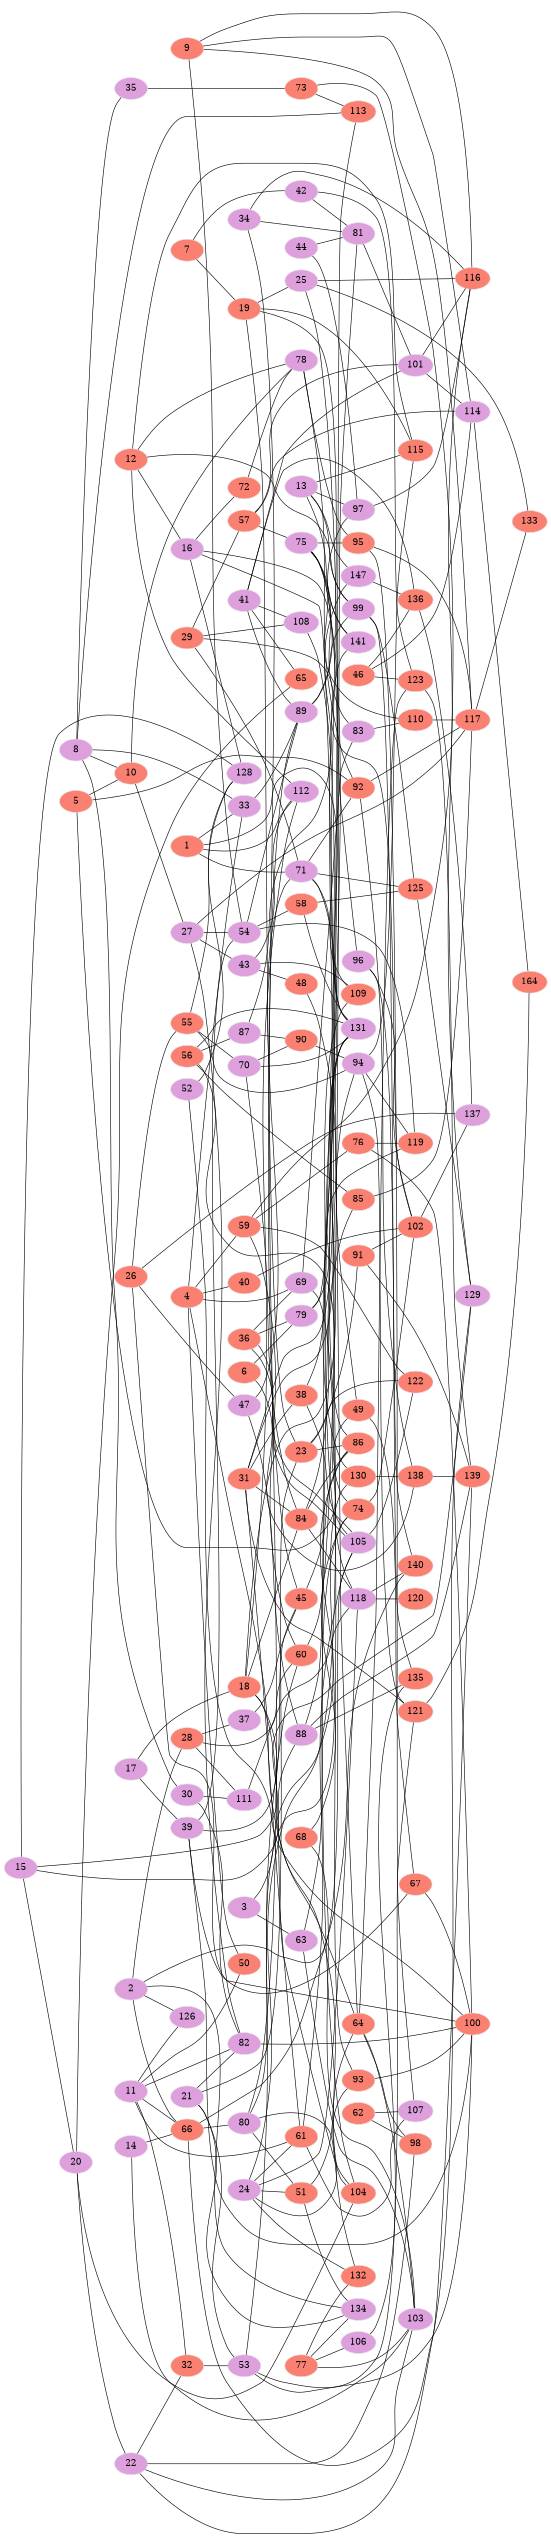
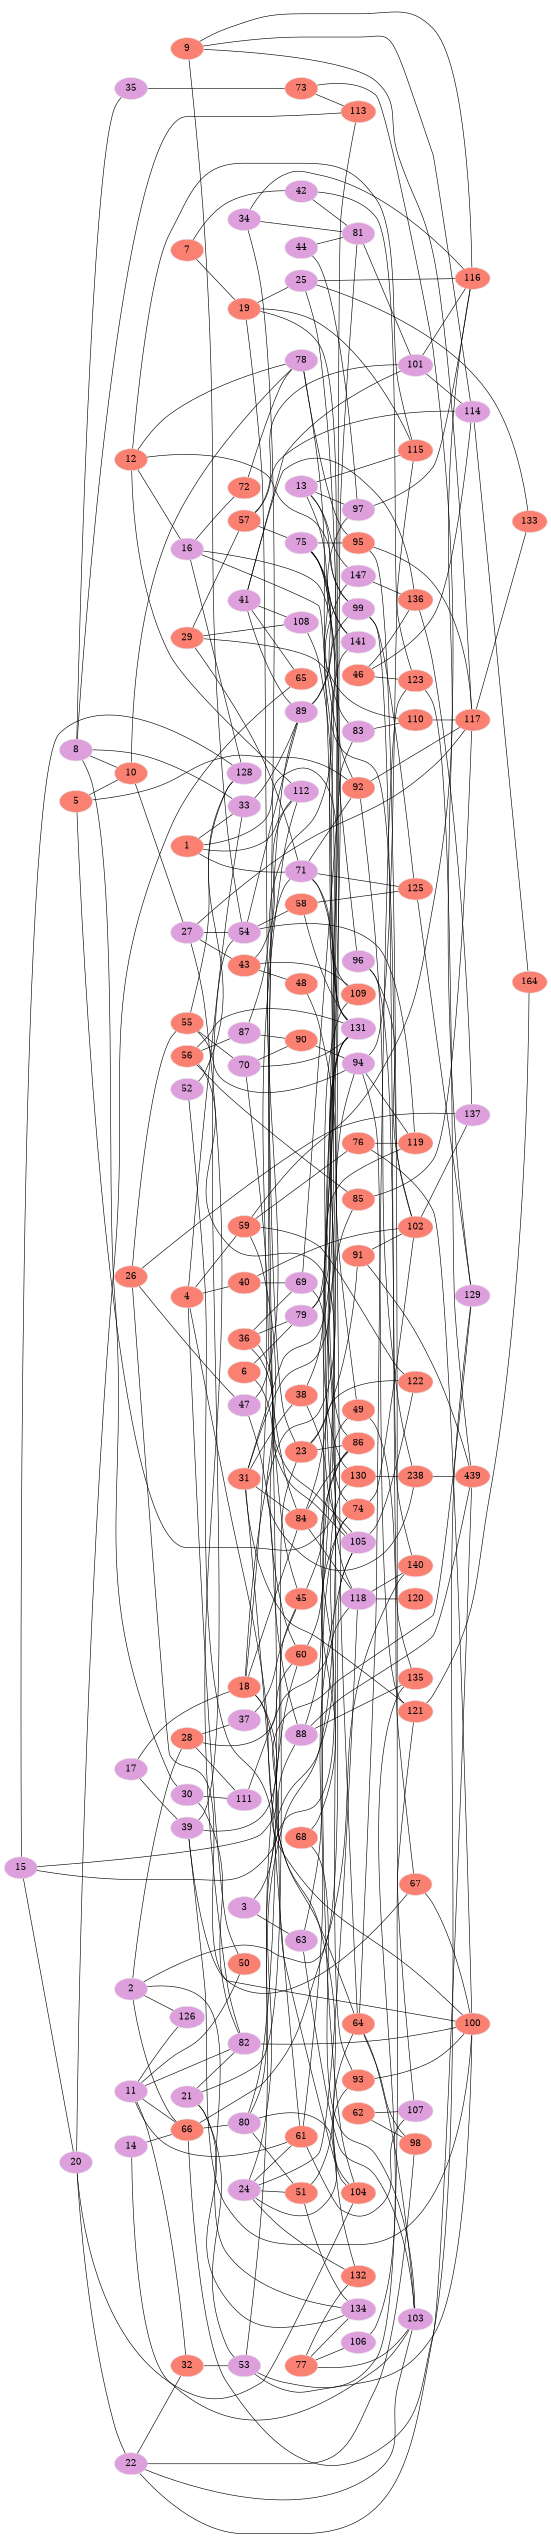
(244, 966) -> (244, 966)
(247, 1301) -> (273, 1283)
(416, 1476) -> (416, 1476)
(473, 1476) -> (473, 1476)
